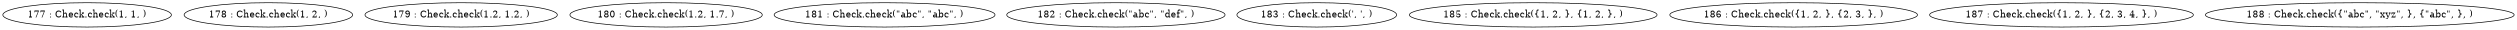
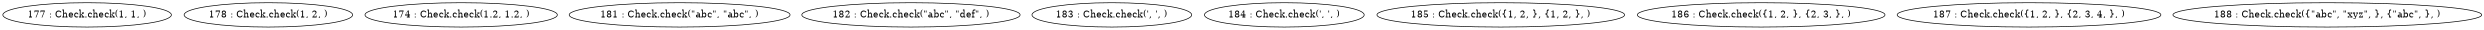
(461, 15) -> (461, 15)
(666, 15) -> none
none -> (1284, 15)
